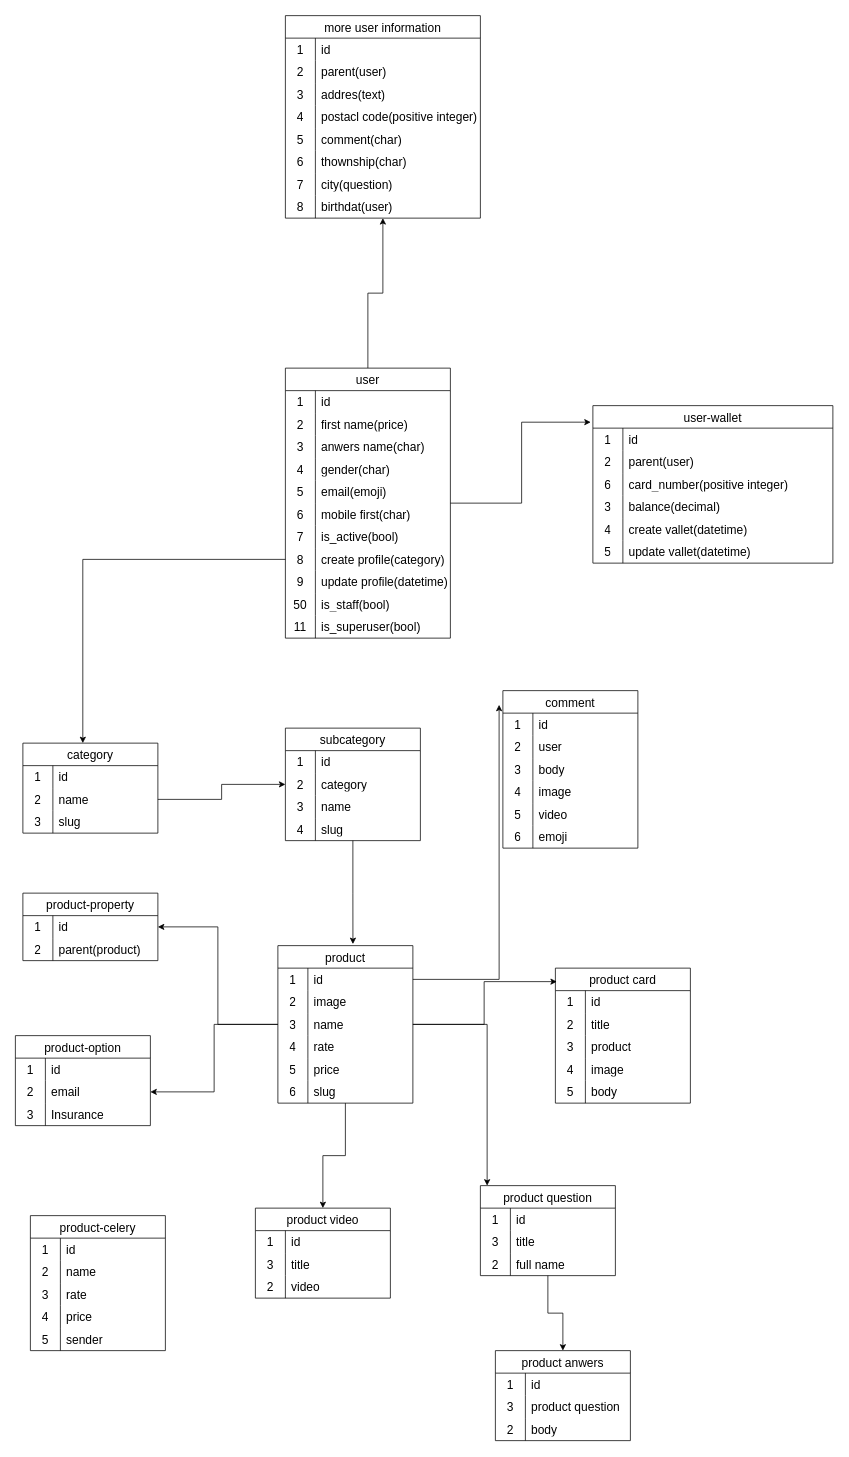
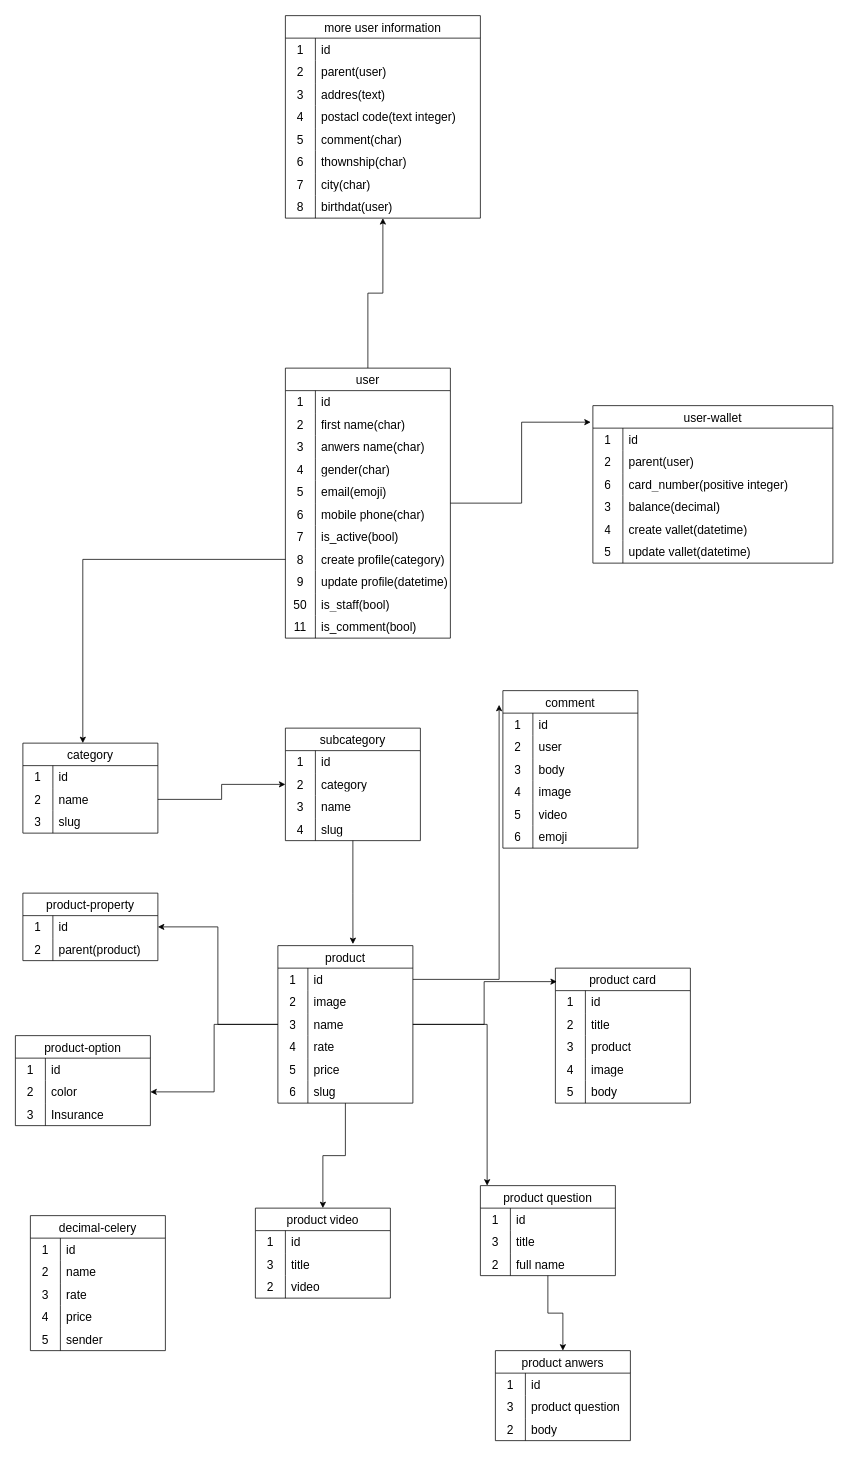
(401, 117) -> (401, 117)
(365, 184) -> (353, 184)
(374, 424) -> (372, 424)
(376, 514) -> (377, 514)
(379, 627) -> (372, 627)
(65, 1092) -> (67, 1092)
(98, 1228) -> (98, 1228)
